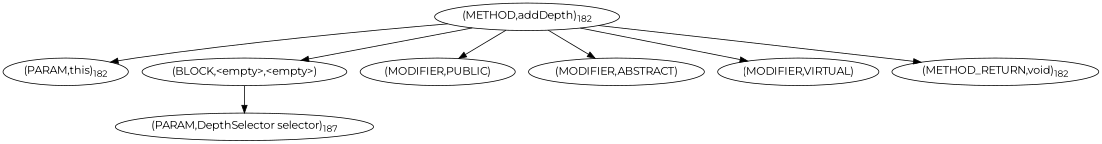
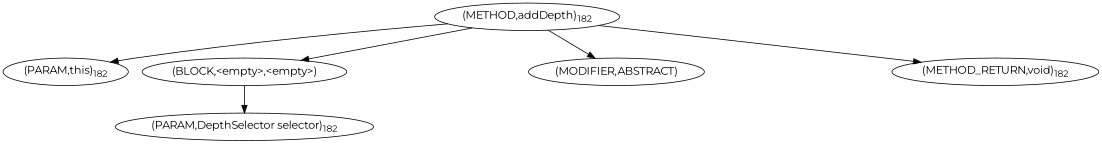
(438, 72) -> none
(798, 72) -> none
(330, 126) -> (330, 126)
